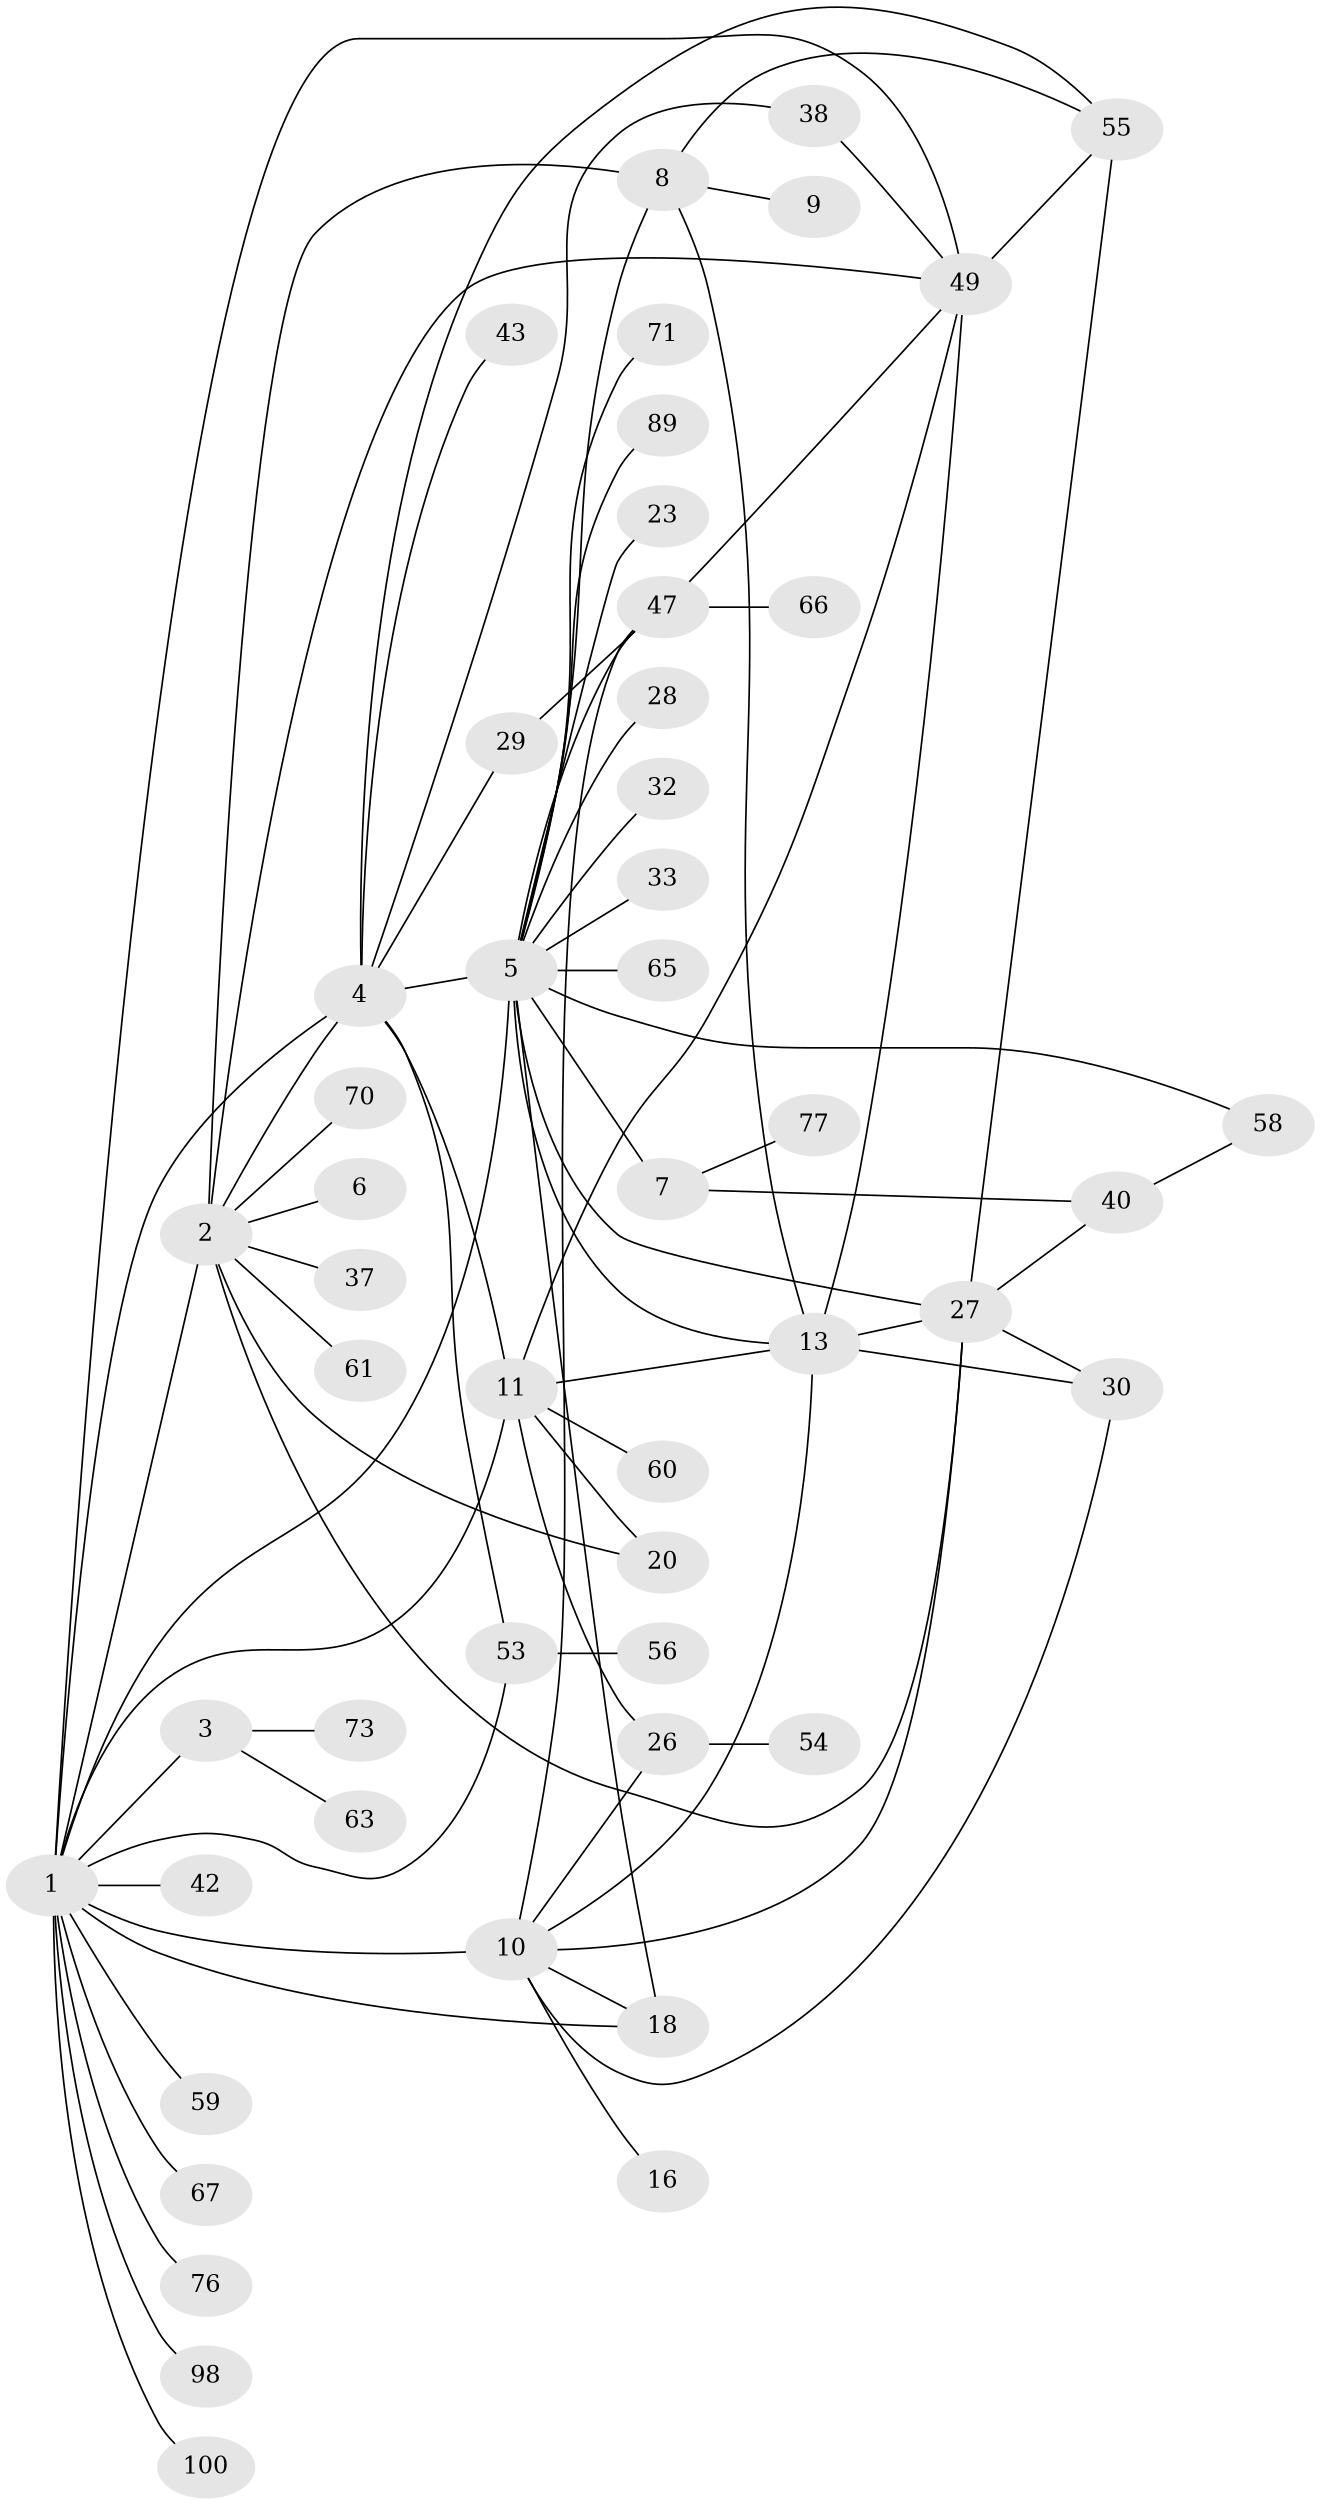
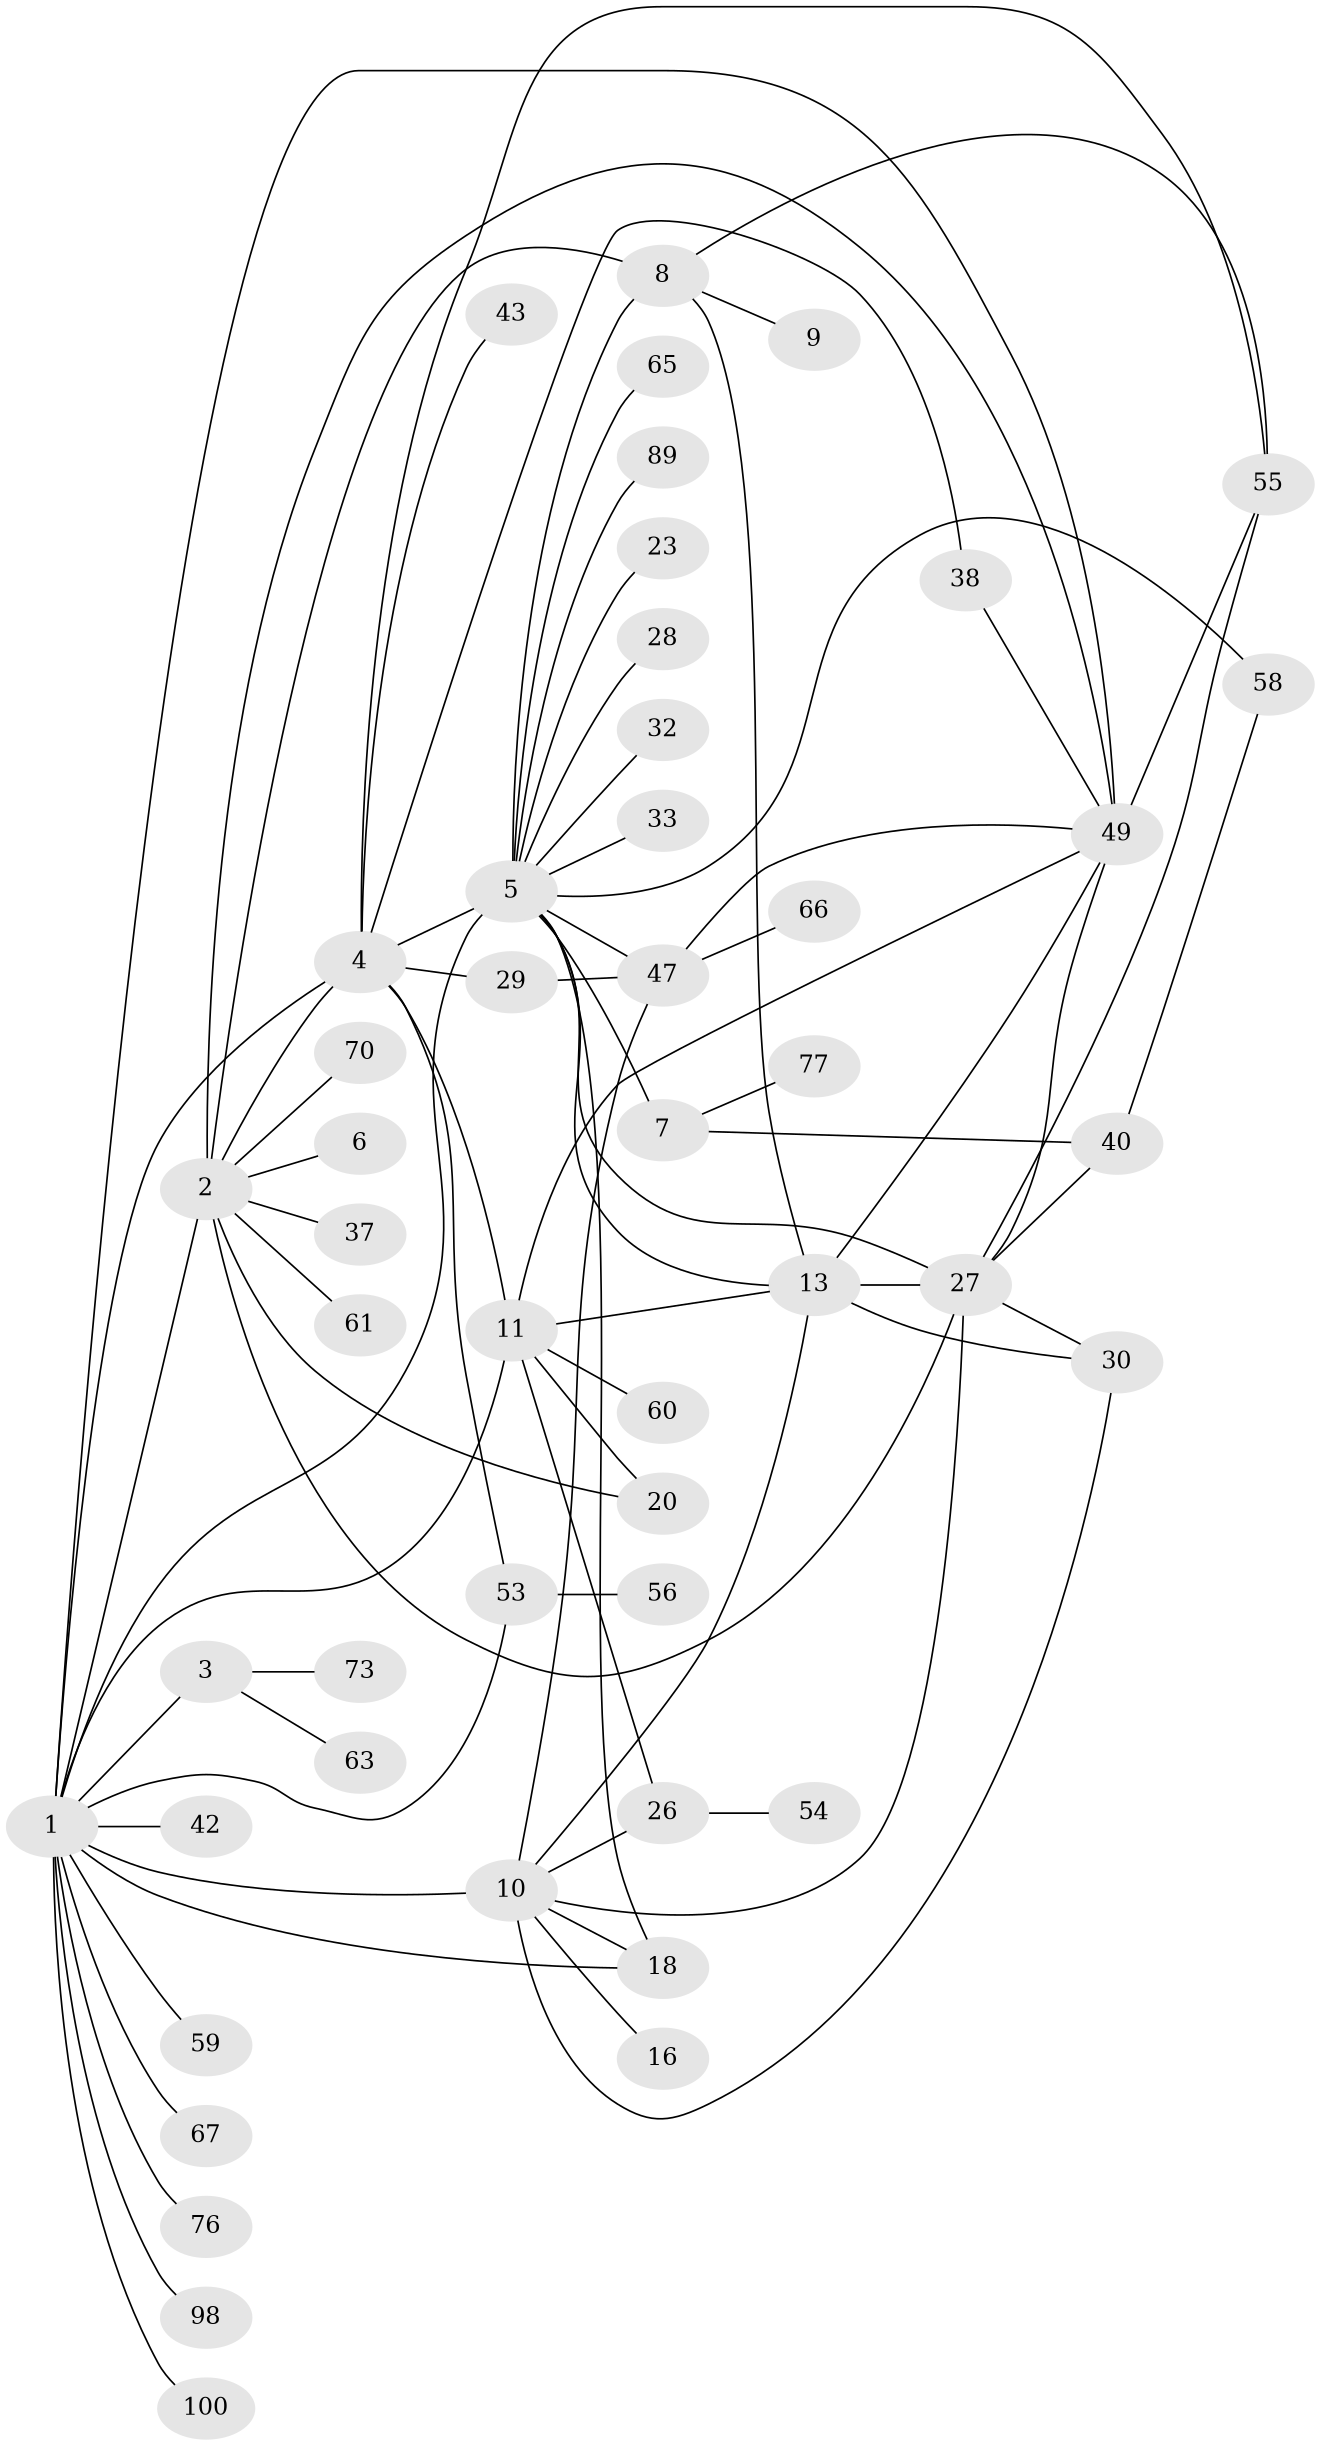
(663, 335) -> none
none -> (1053, 1064)
